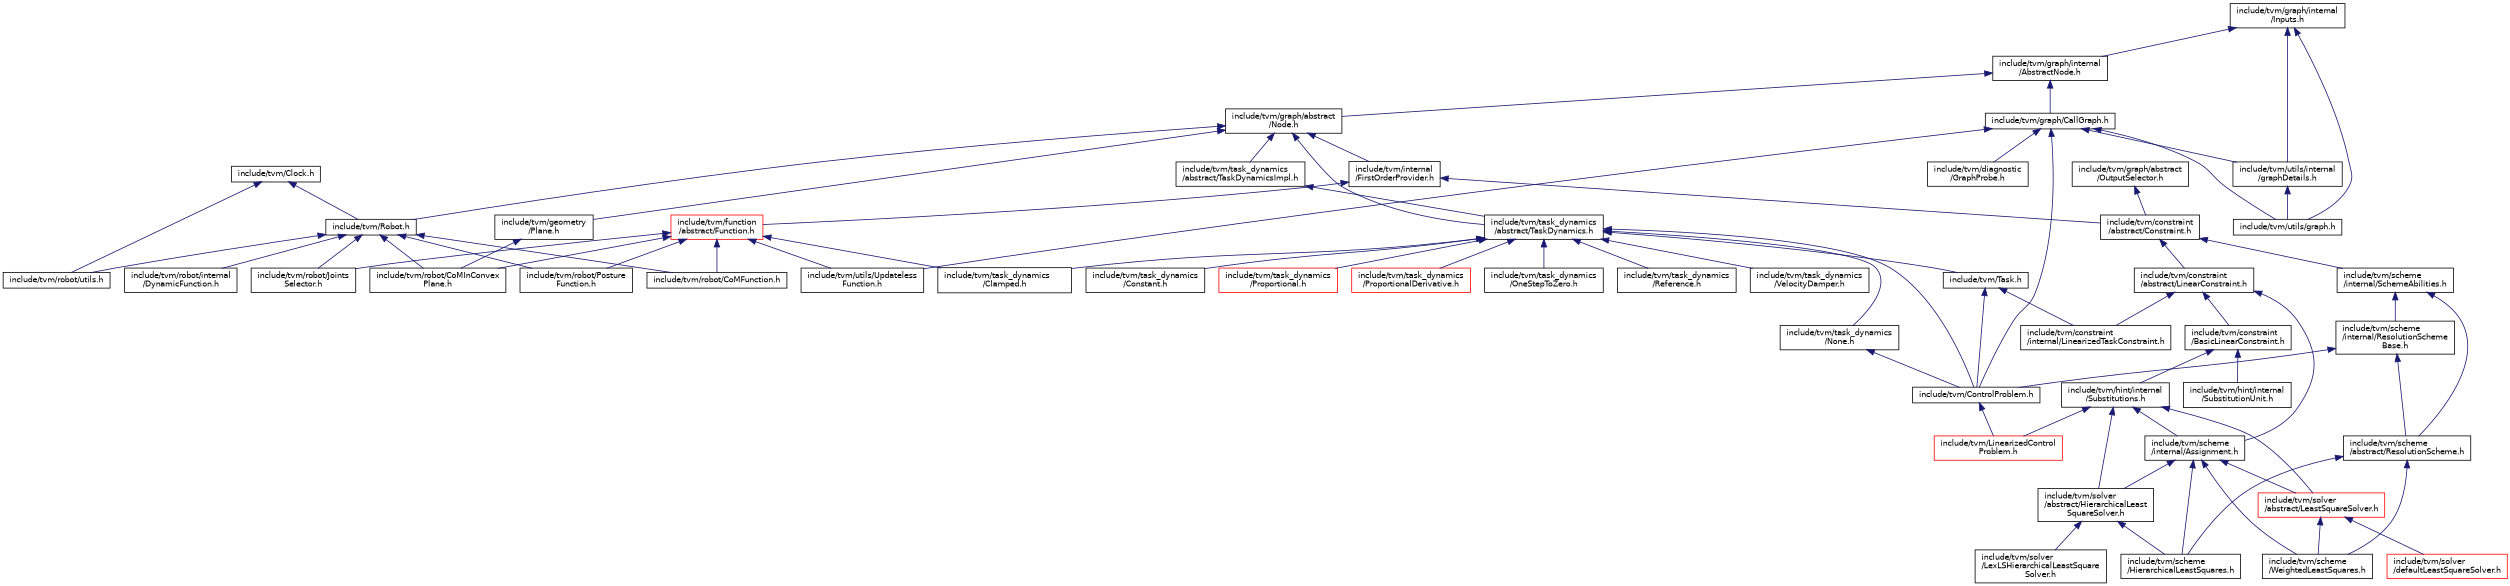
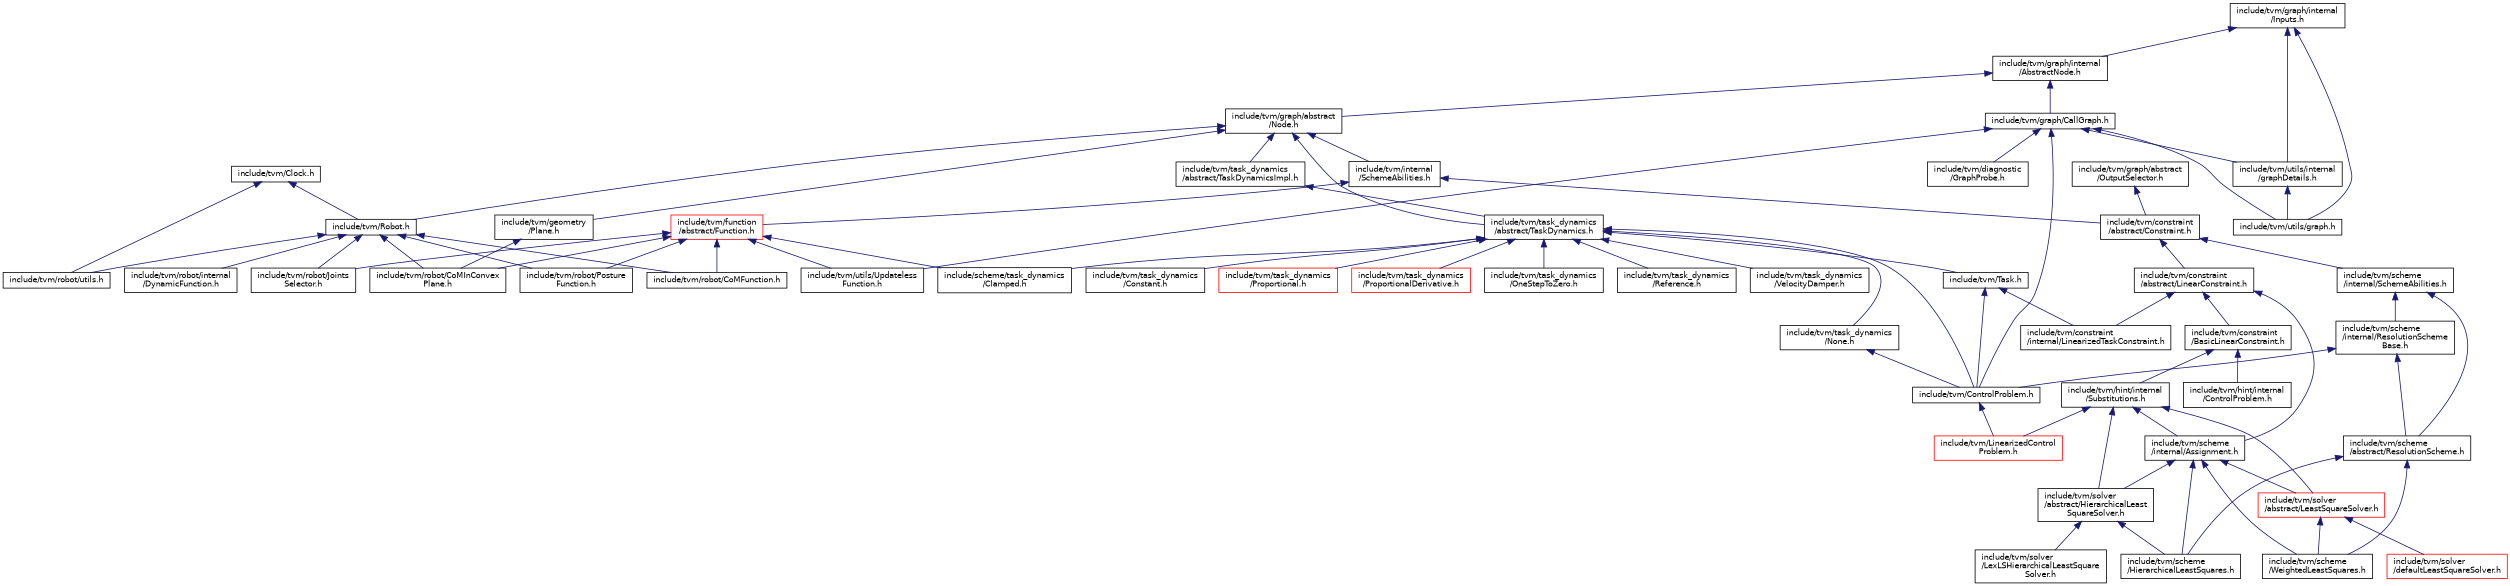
(1395, 174) -> (1395, 174)
(1005, 280) -> (1005, 280)
(2237, 395) -> (2237, 395)
